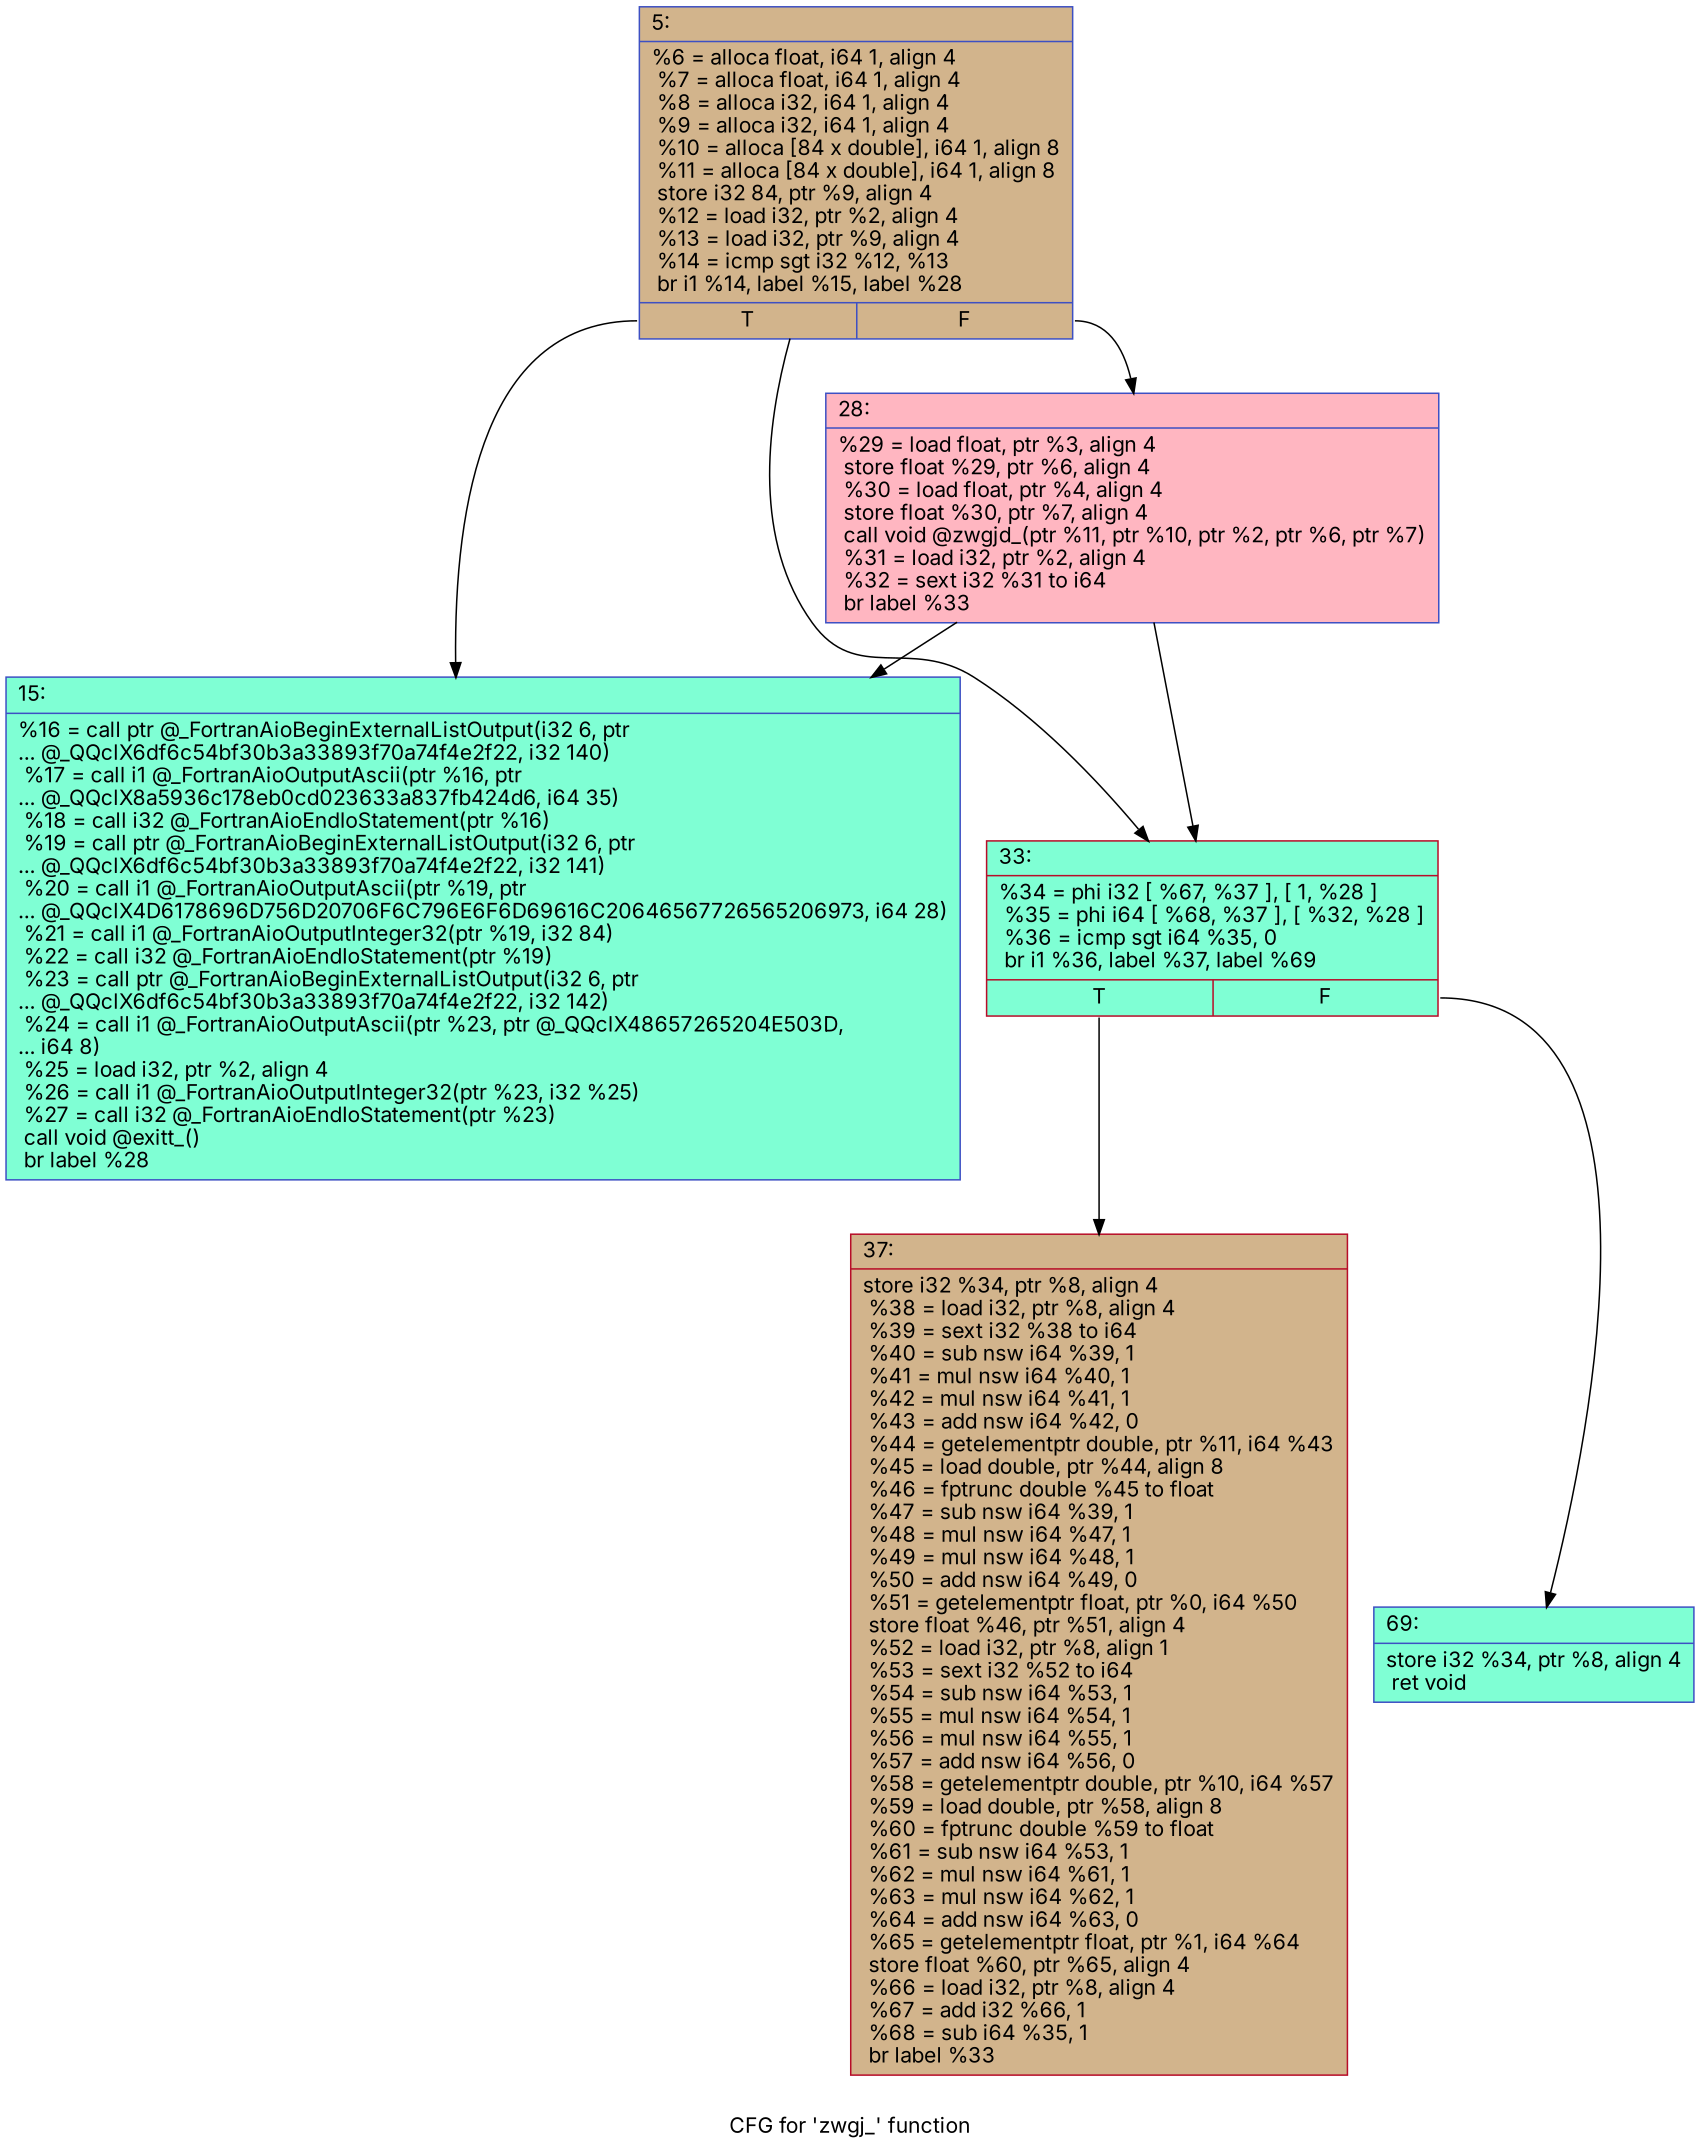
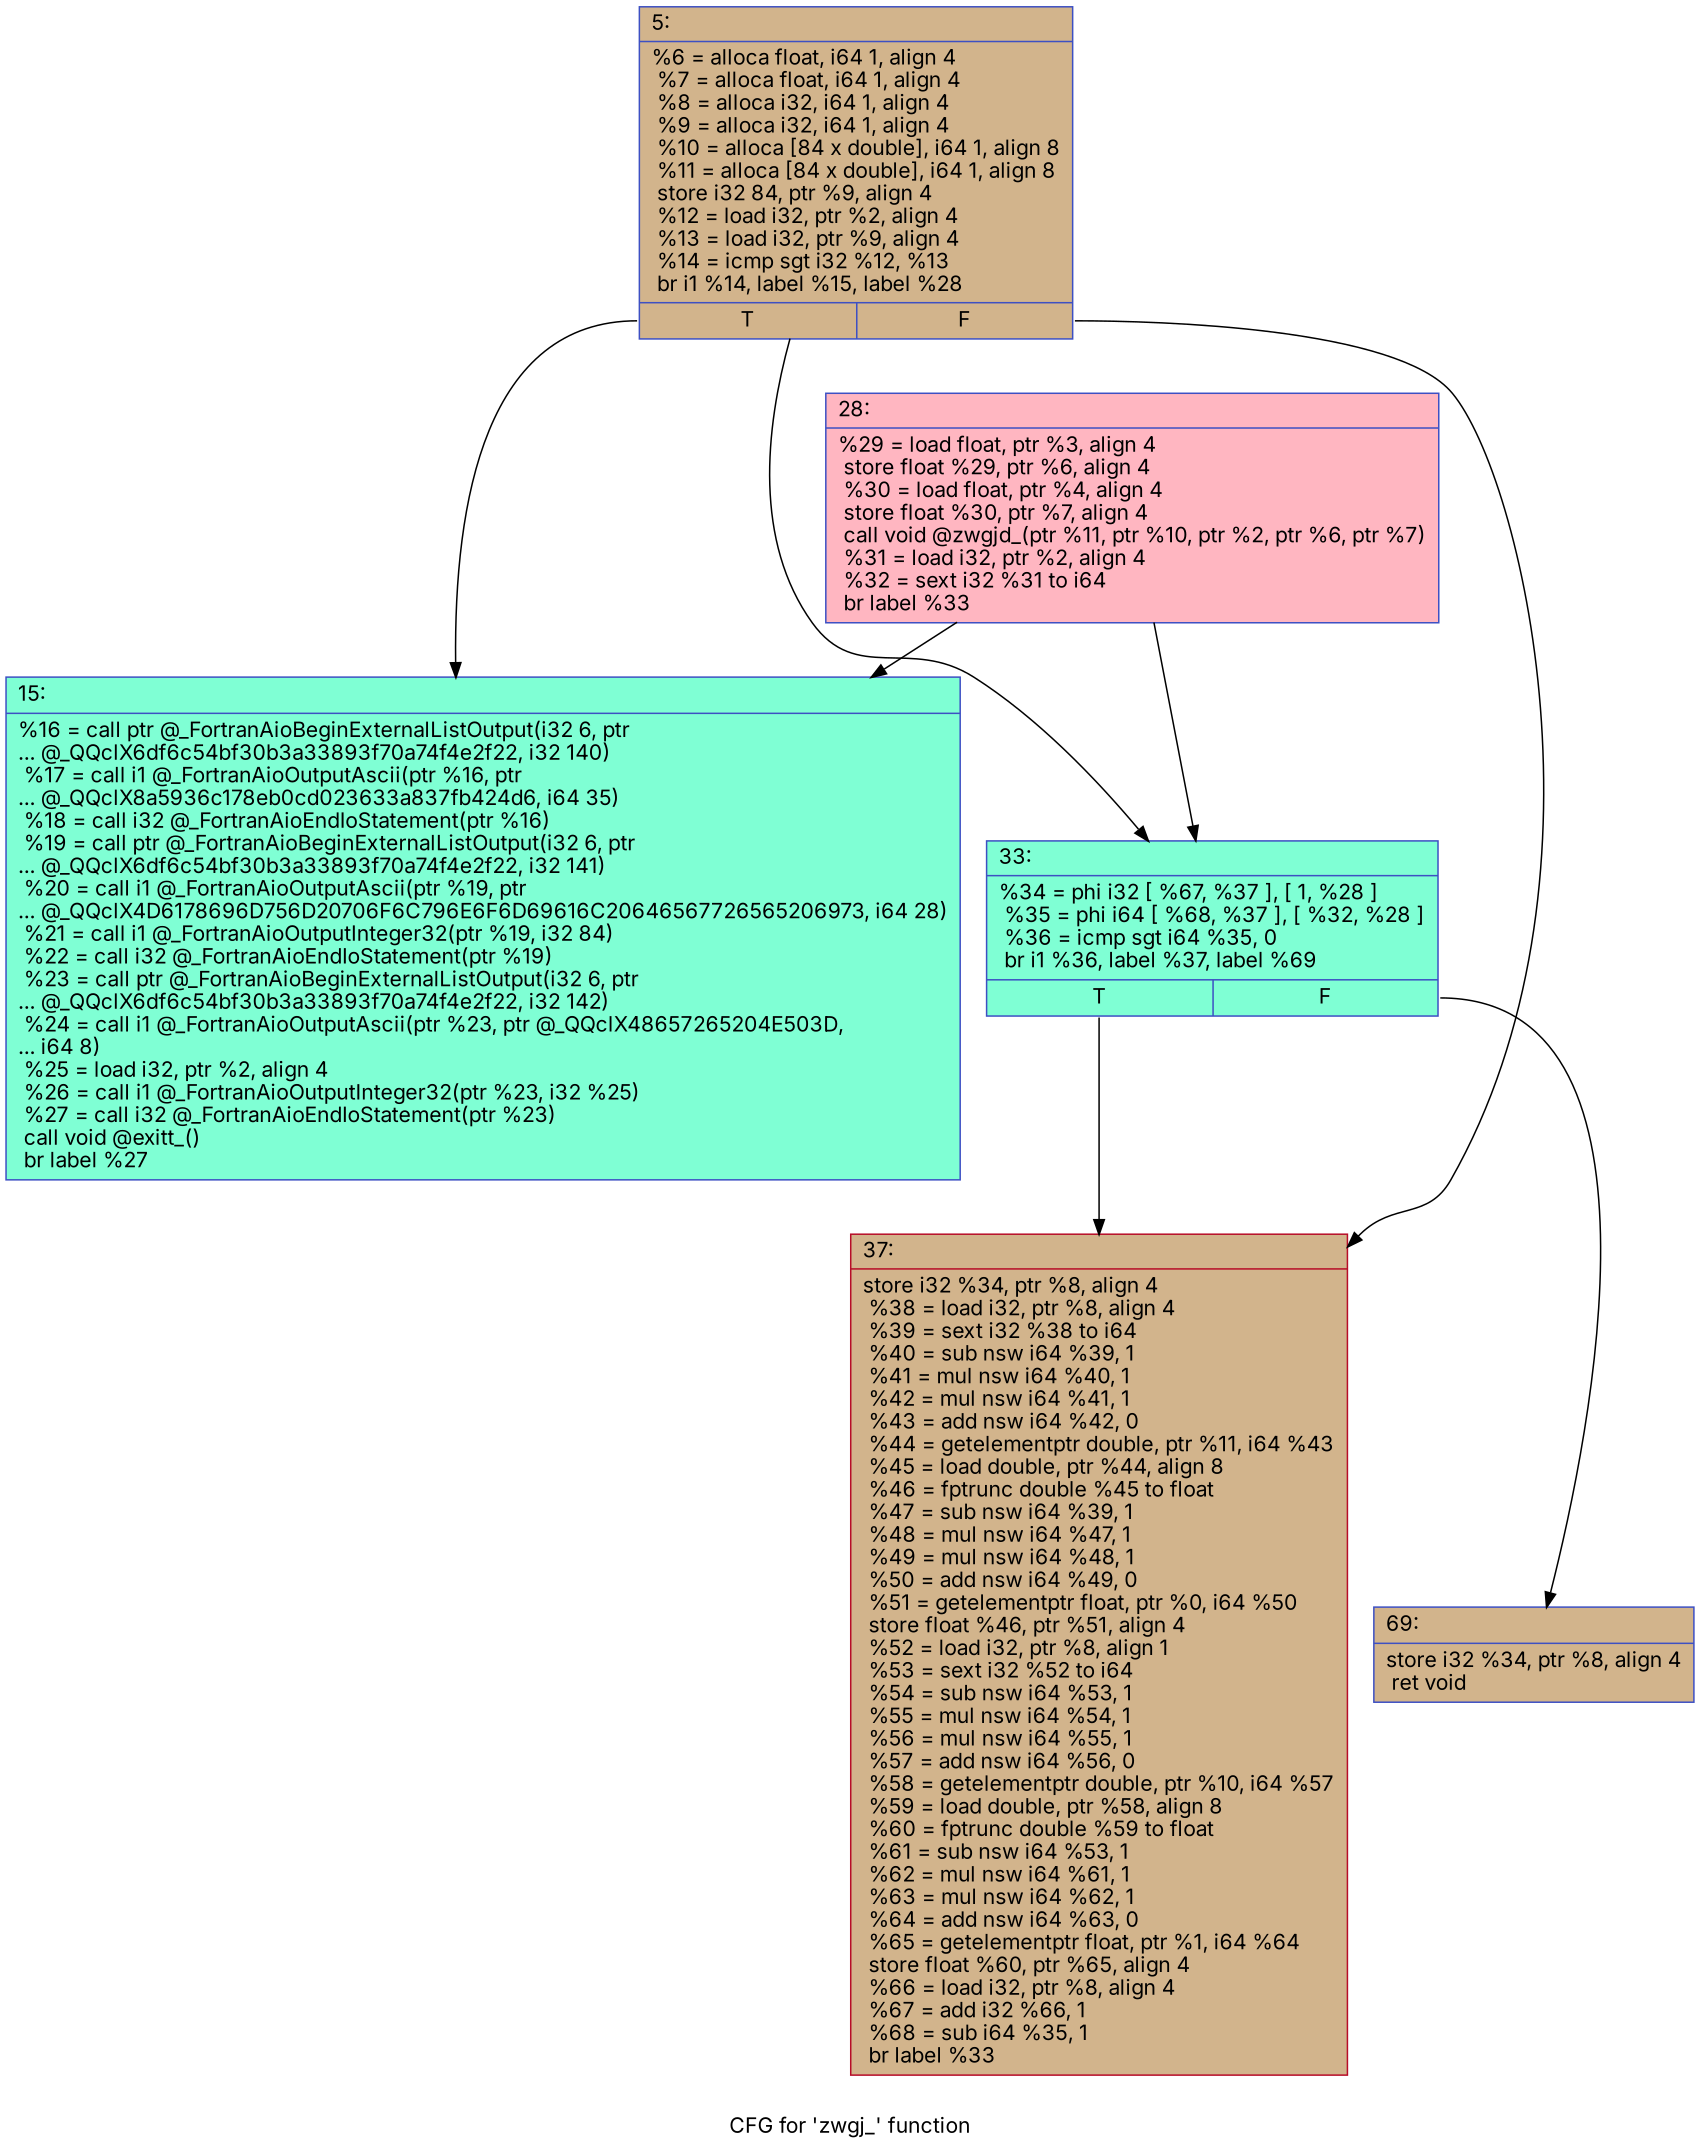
(1113, 339) -> (1532, 647)
(1212, 928) -> (1212, 928)
(85, 1161) -> (84, 1161)
(1534, 1655) -> (1534, 1655)
